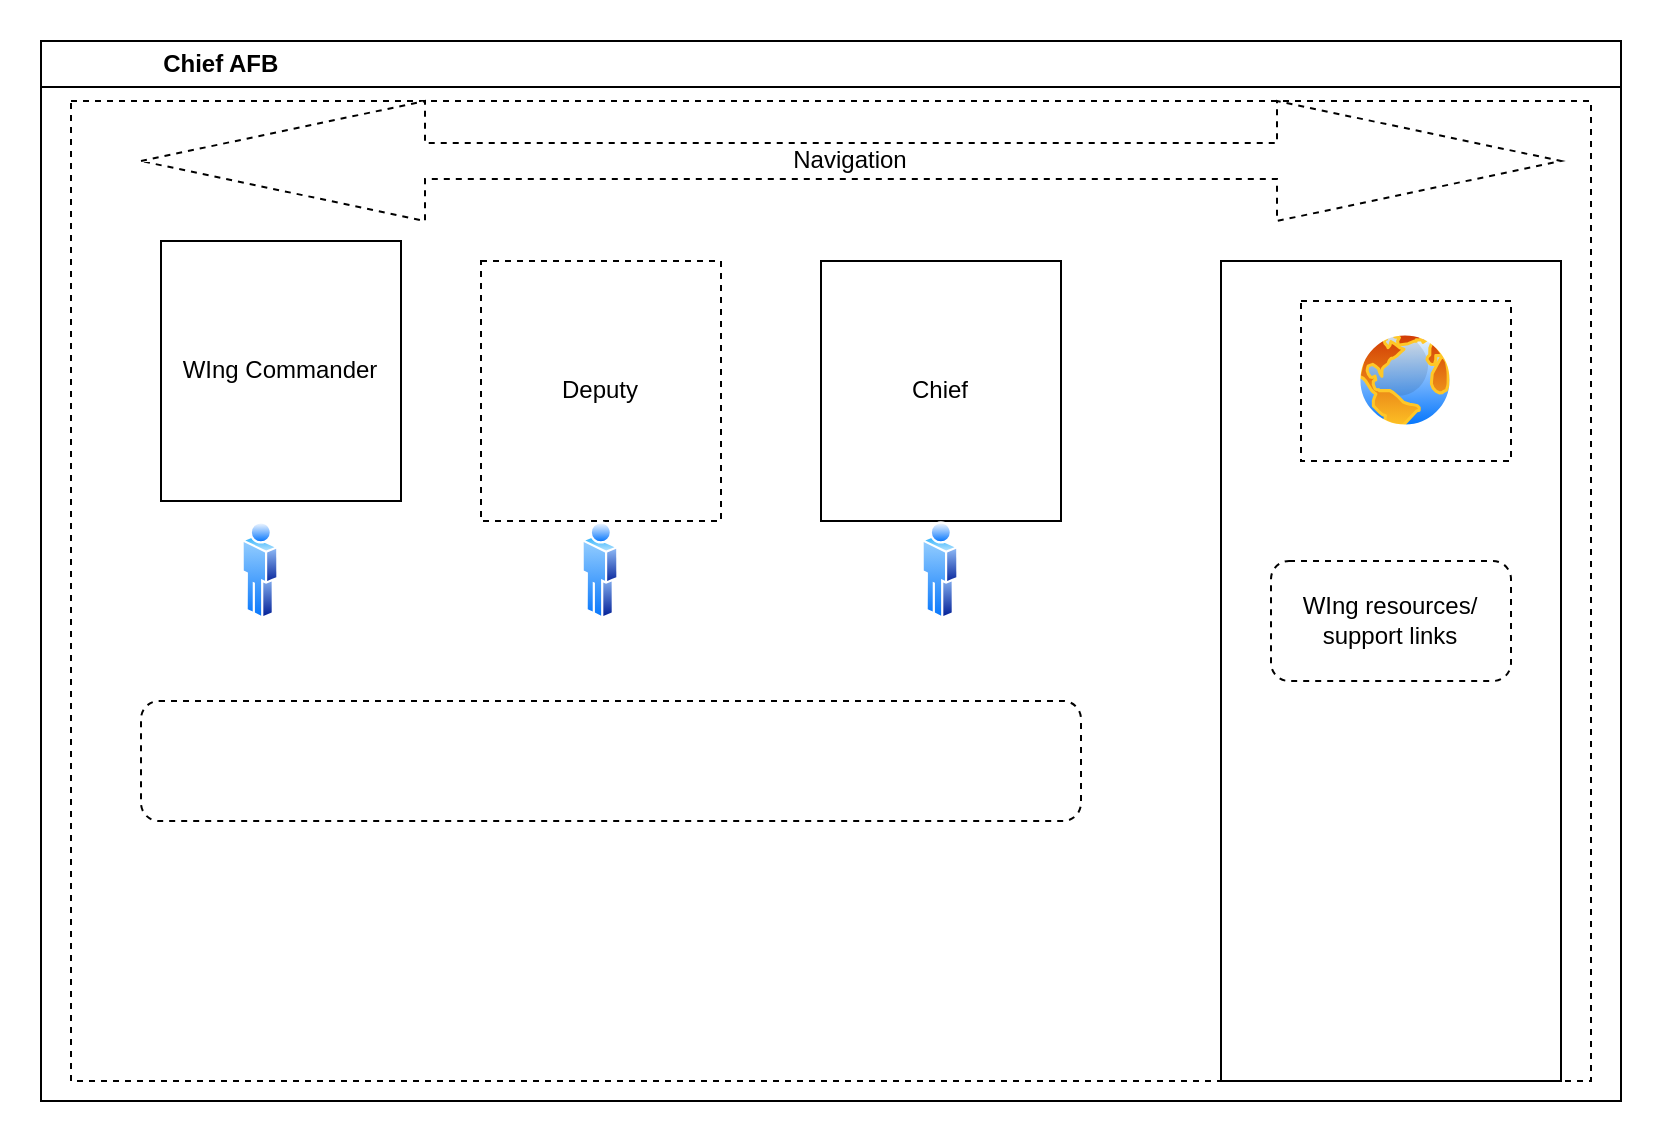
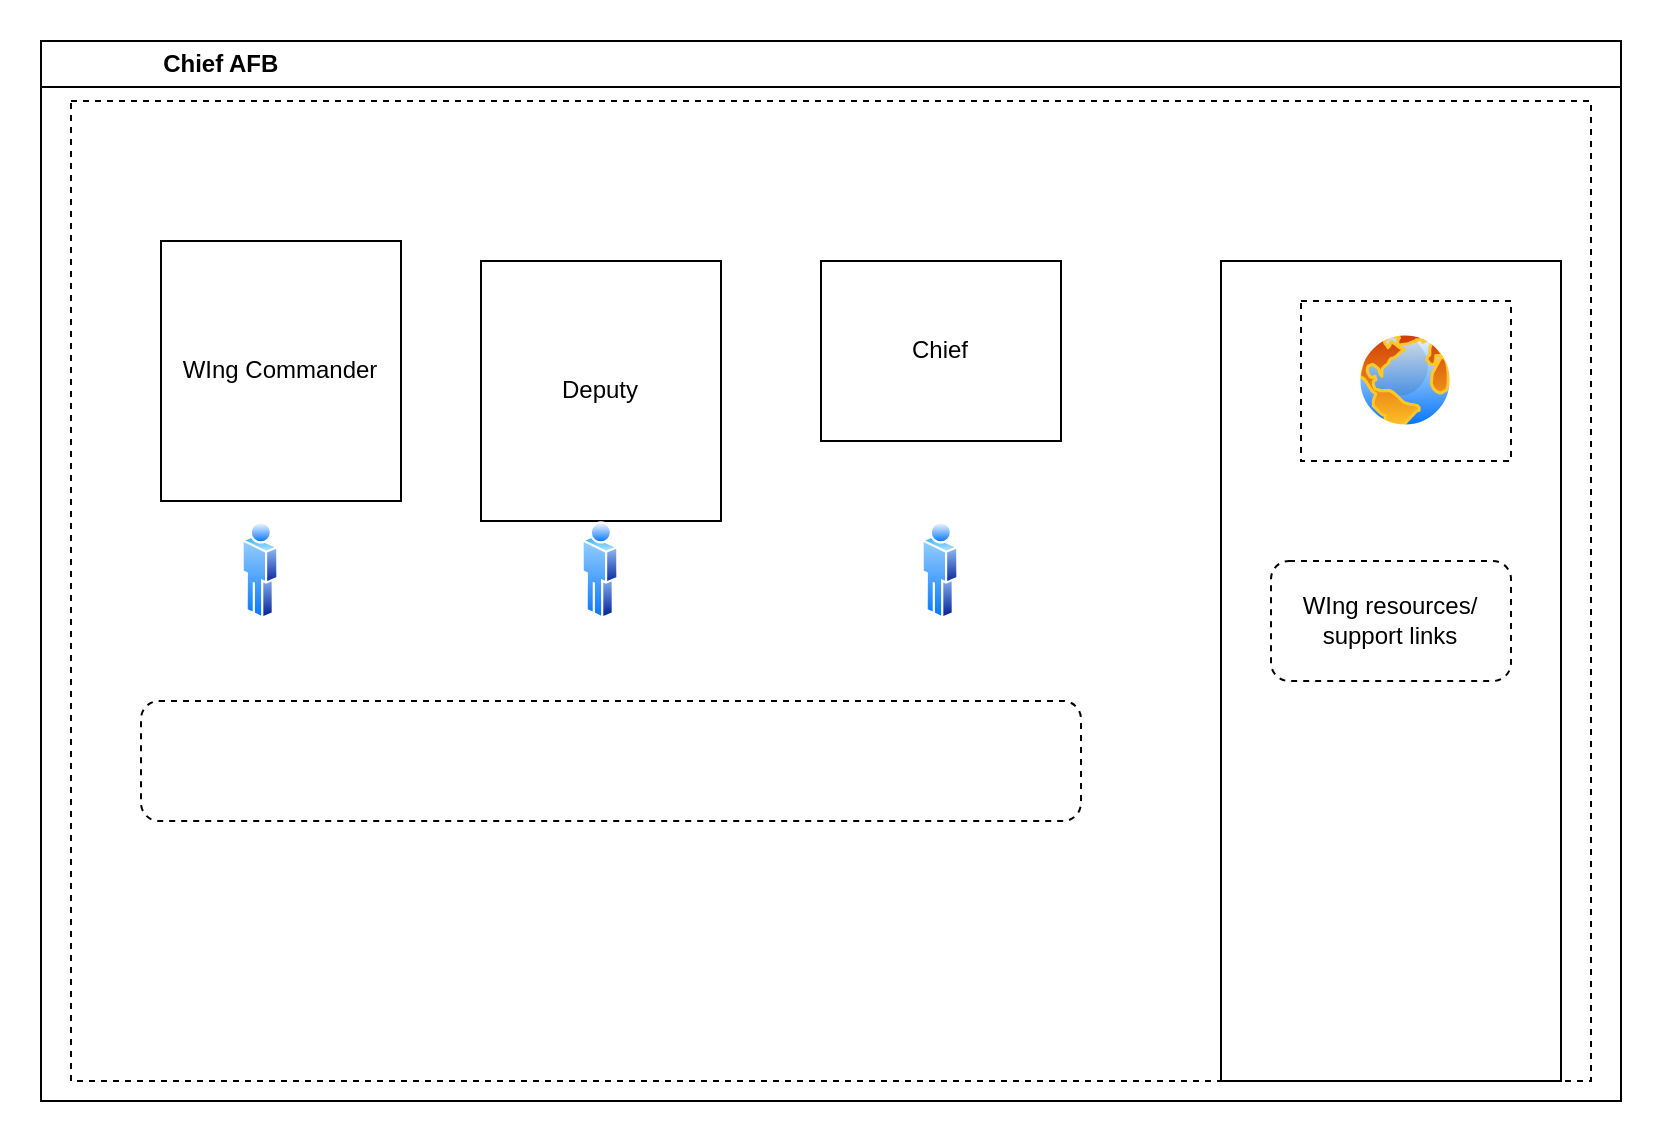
(851, 161) -> none
(601, 391) -> (601, 391)
(941, 391) -> (941, 351)
